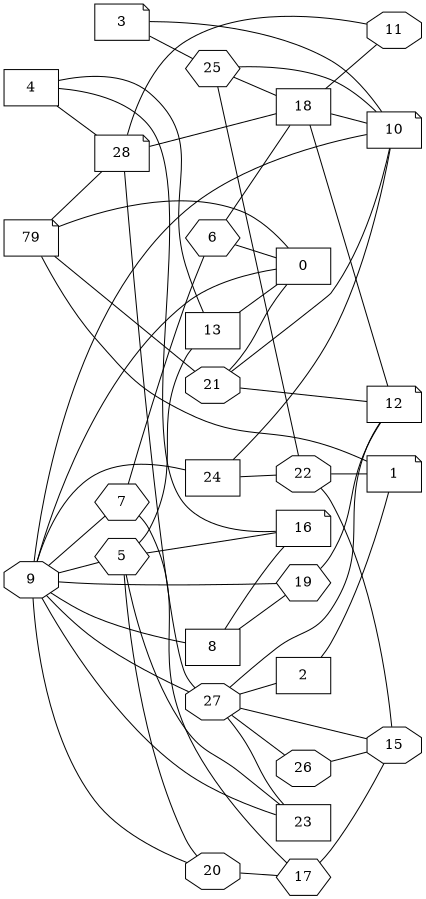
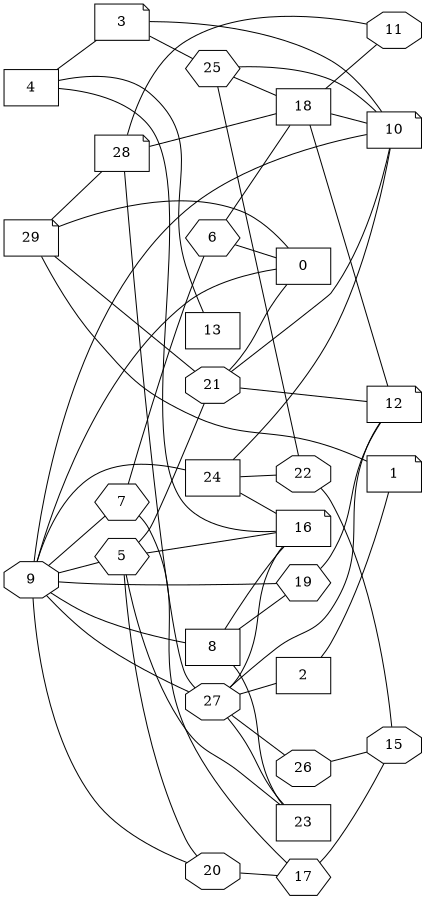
(77, 121) -> (77, 55)
(31, 238) -> (31, 238)
(257, 299) -> none
(349, 474) -> none
(165, 482) -> (168, 489)
none -> (258, 503)
(304, 724) -> (257, 625)
(138, 731) -> (257, 724)
